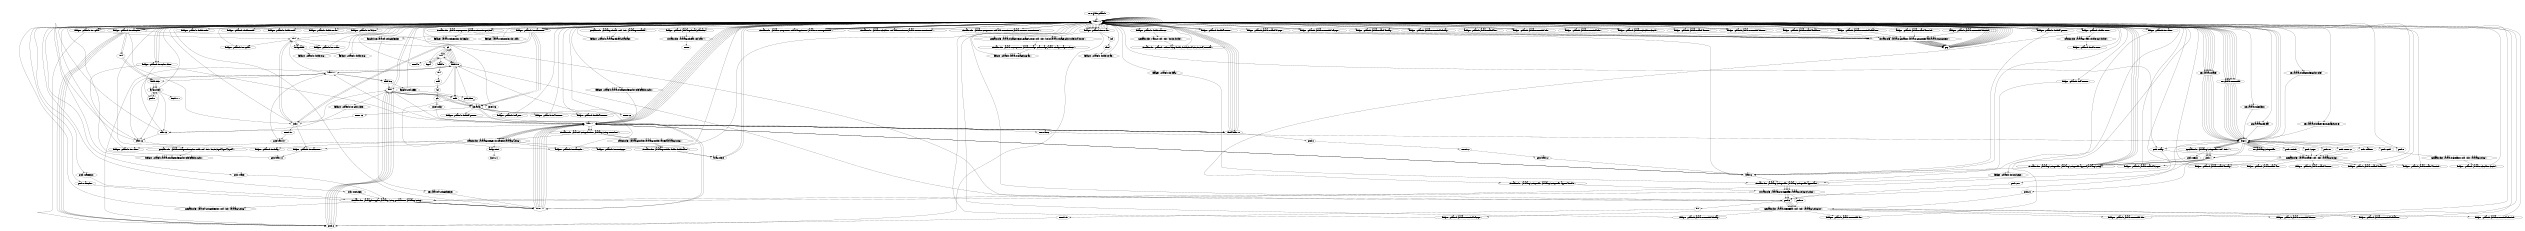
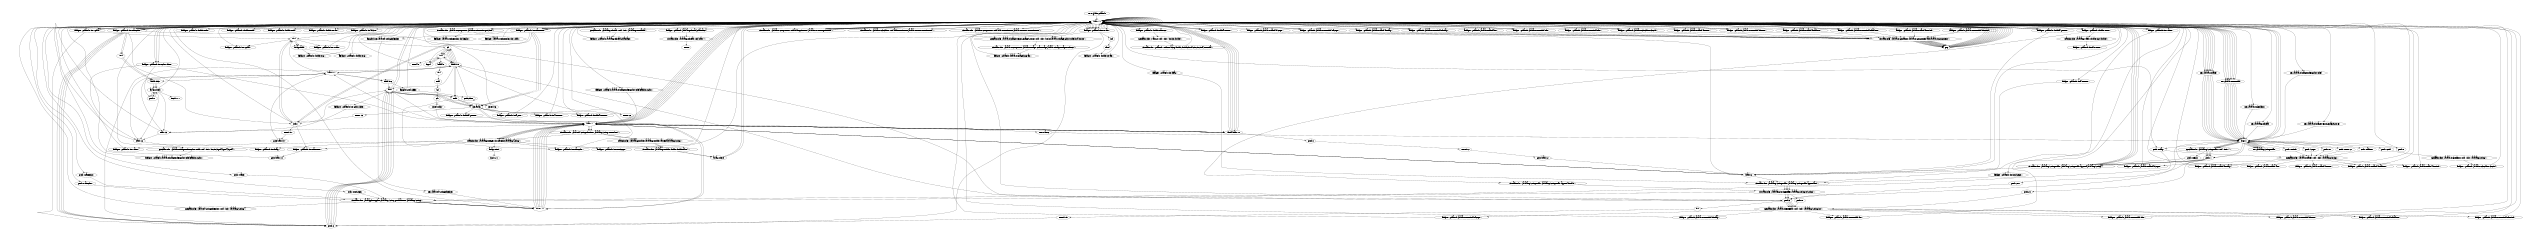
(2260, 124) -> (2260, 124)
